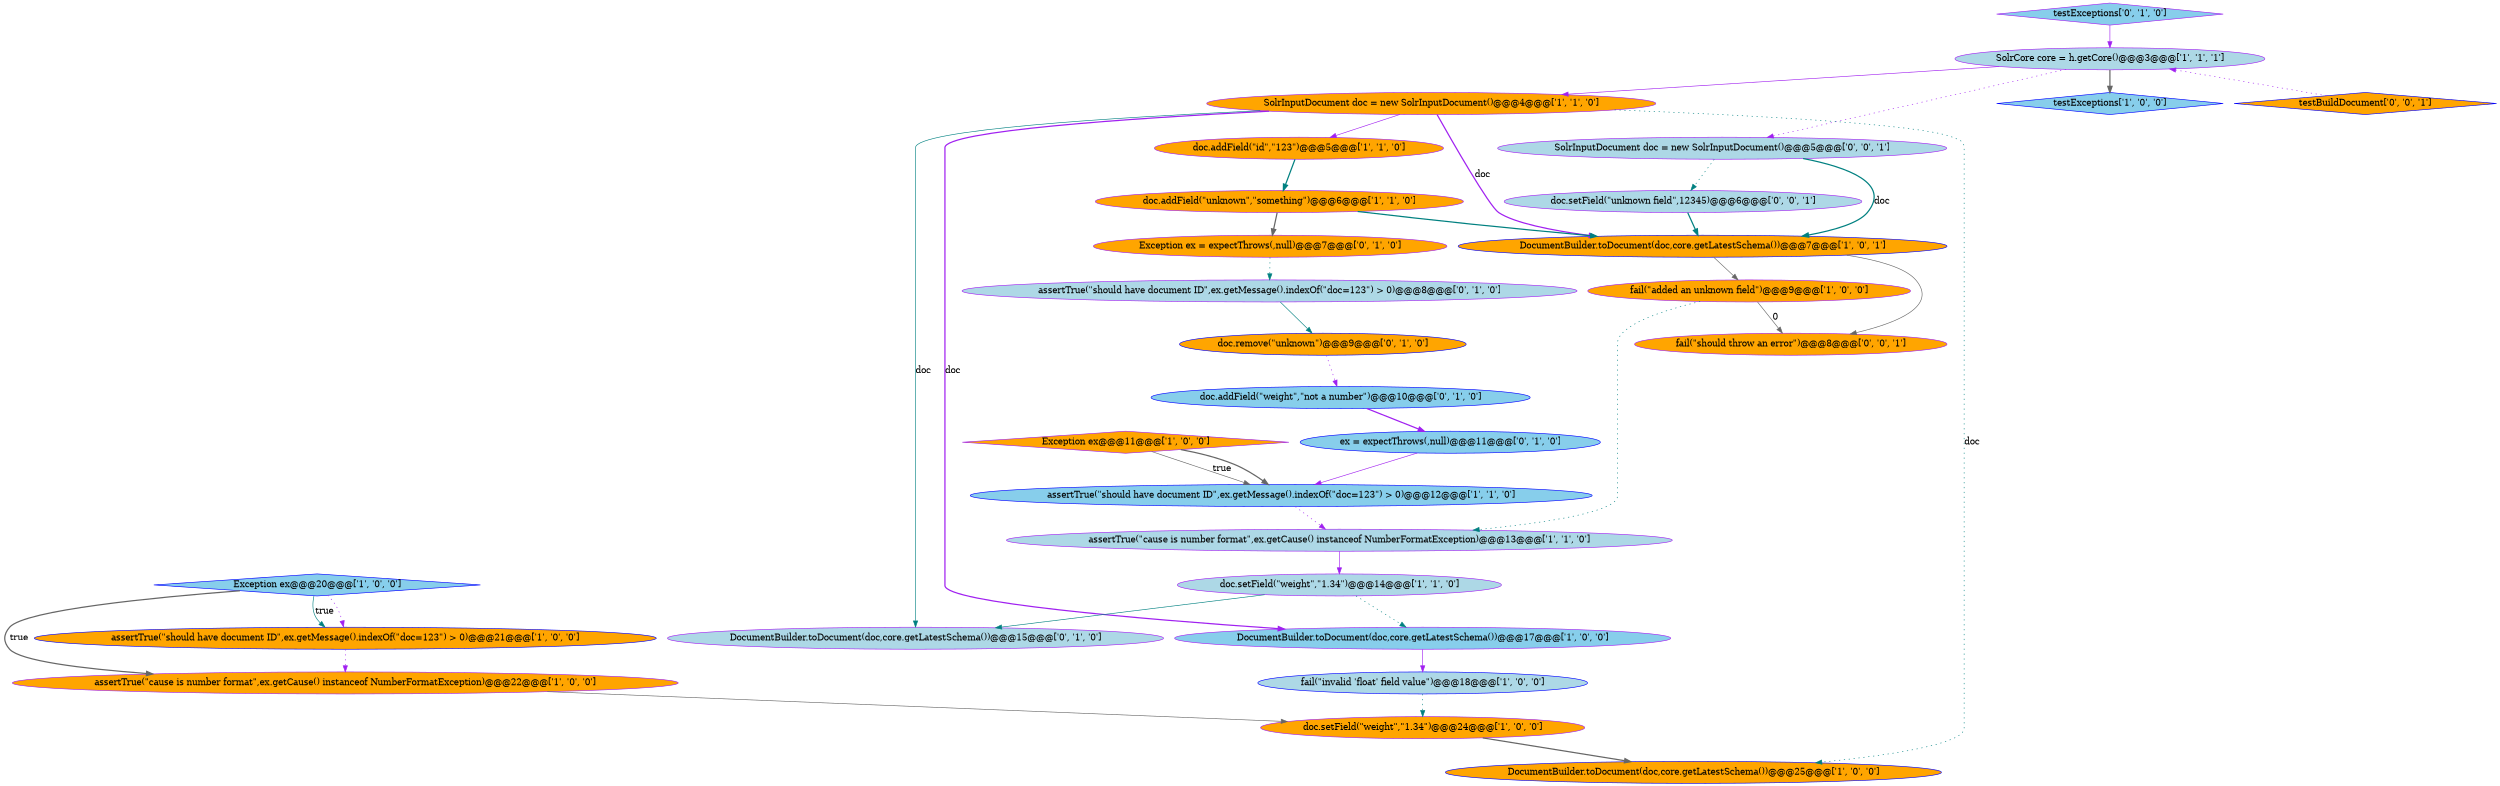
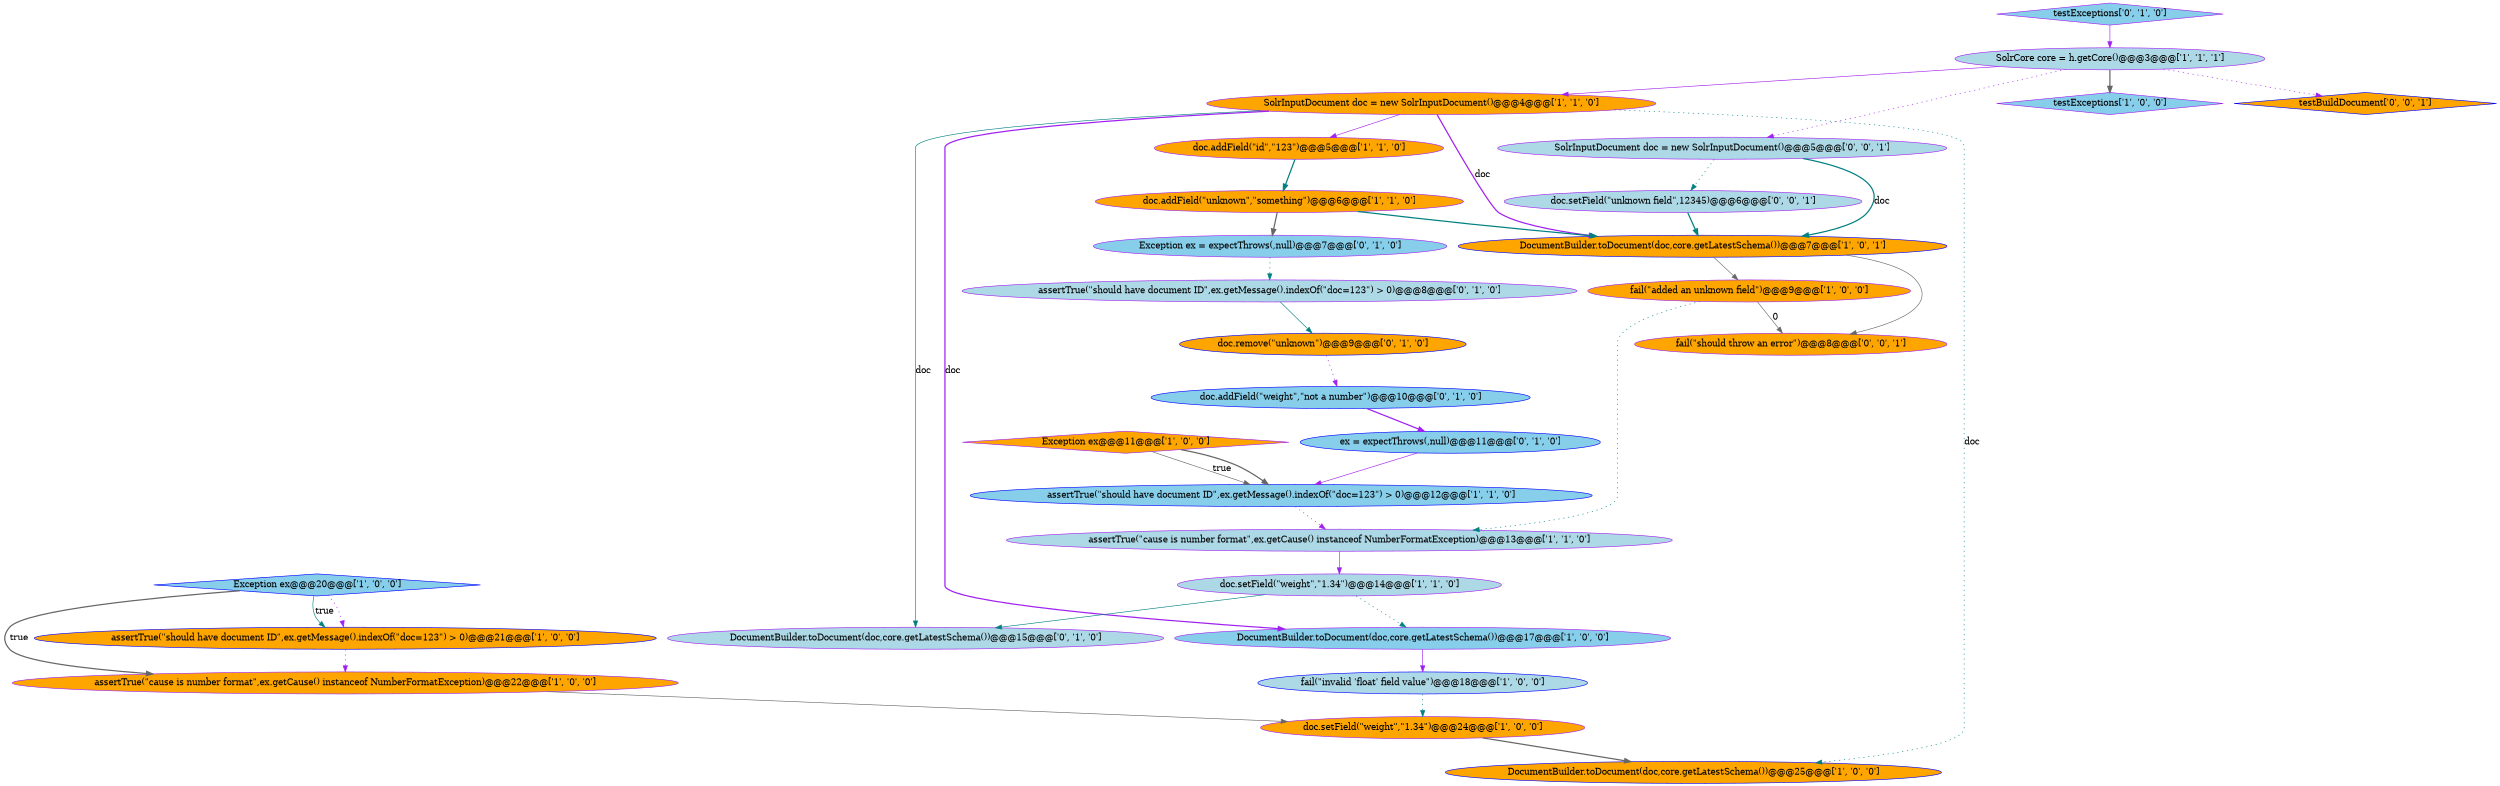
(2251, 83) -> (2240, 82)
(2110, 104) -> (2110, 104)
(1270, 246) -> (1270, 246)
